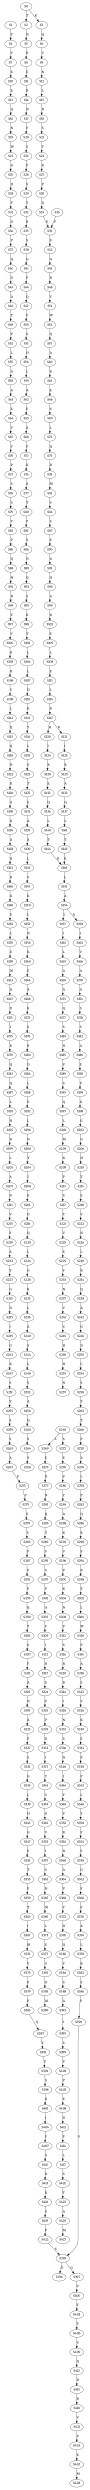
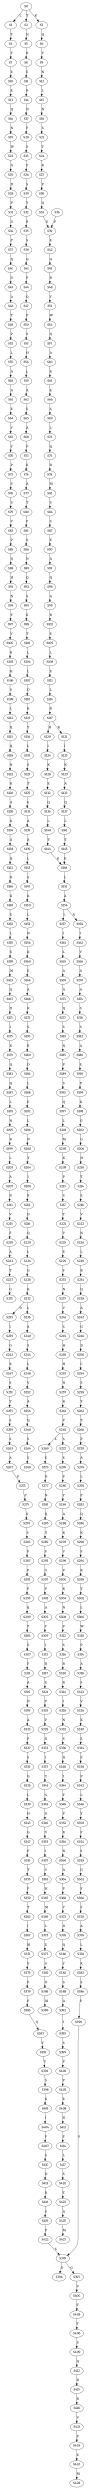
none -> (19, 15)
(10, 1307) -> (19, 1307)
none -> (63, 1411)
